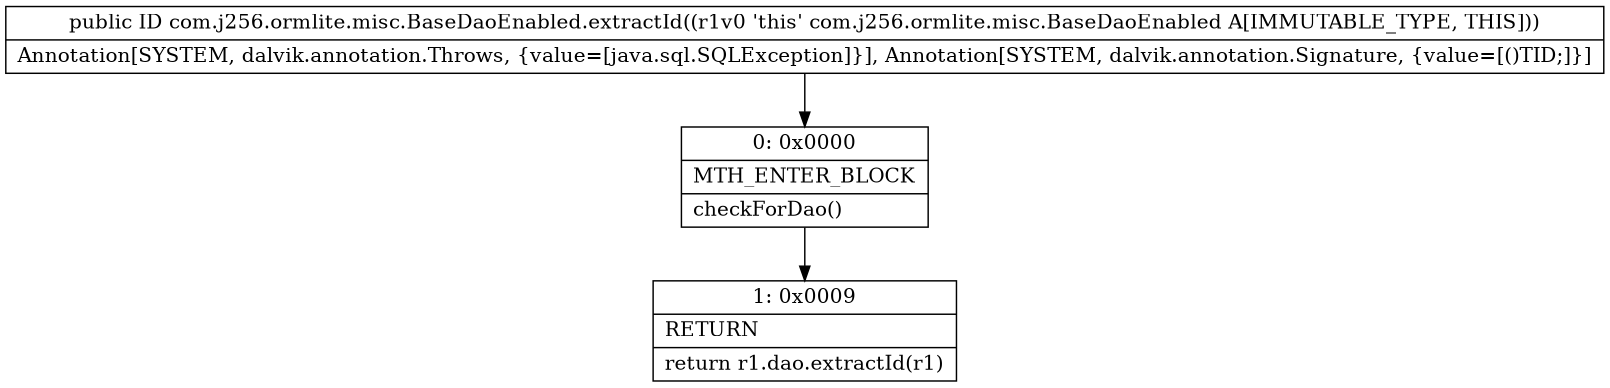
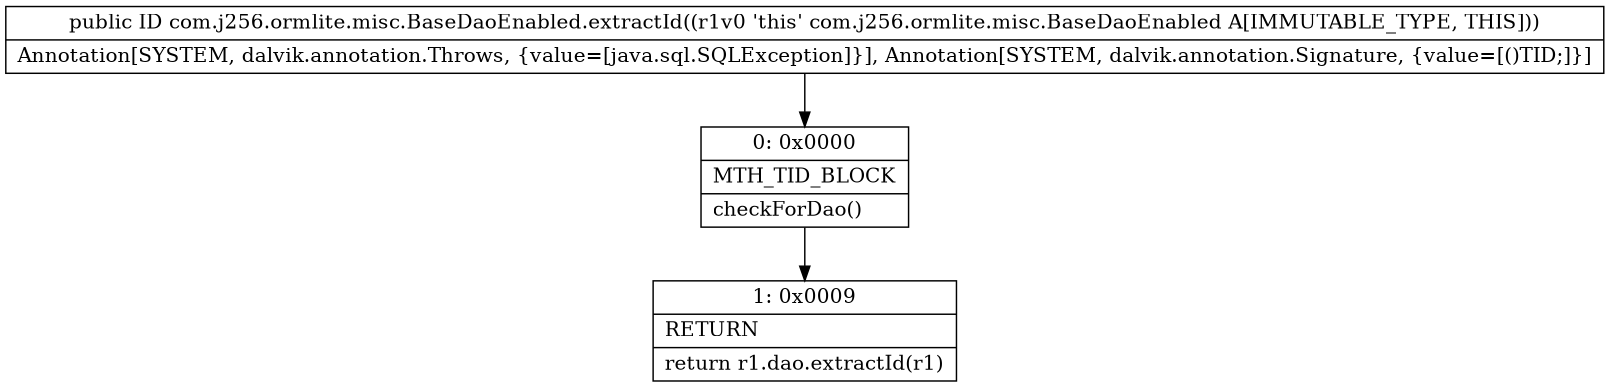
(805, 176) -> (805, 176)
